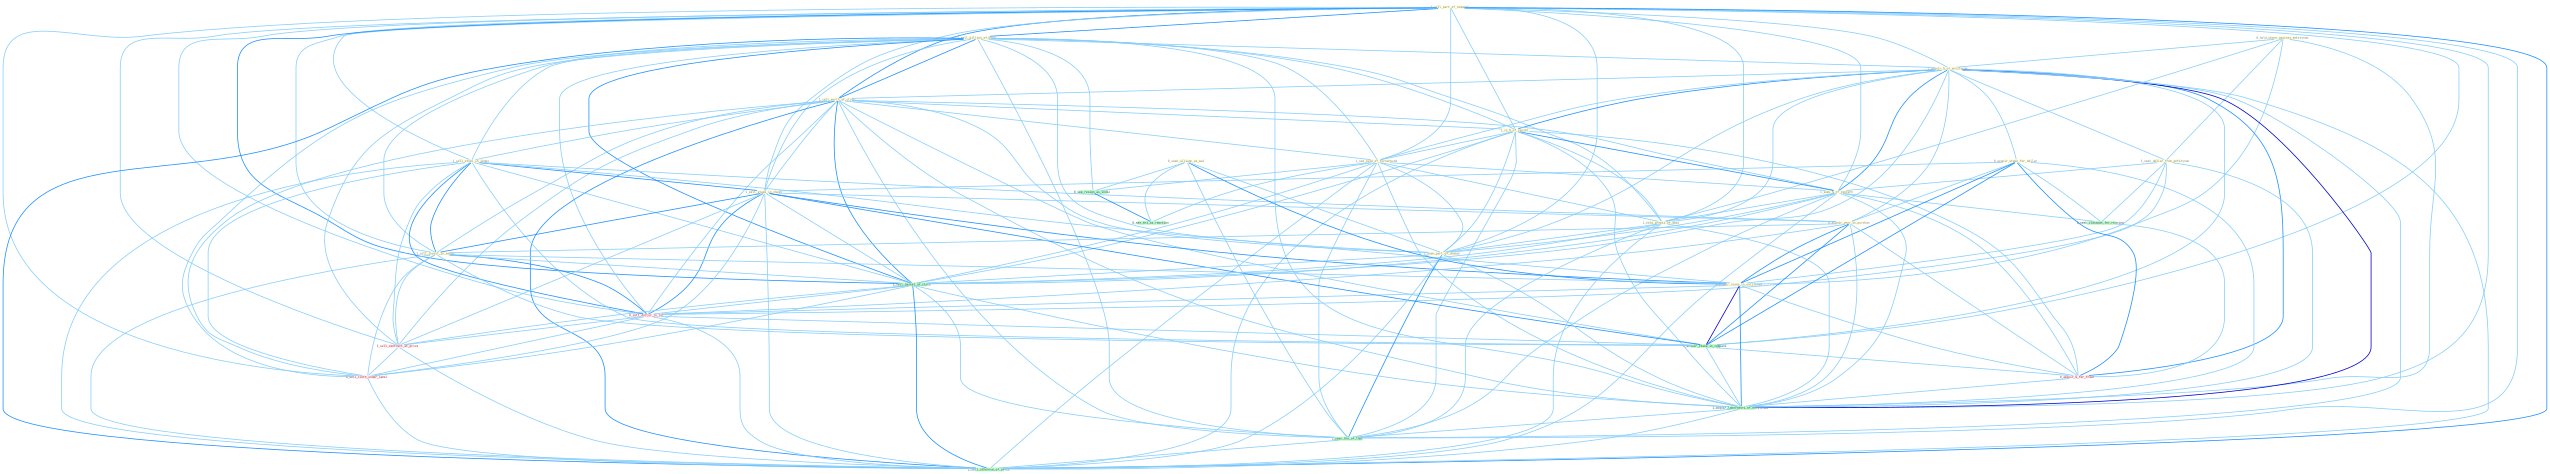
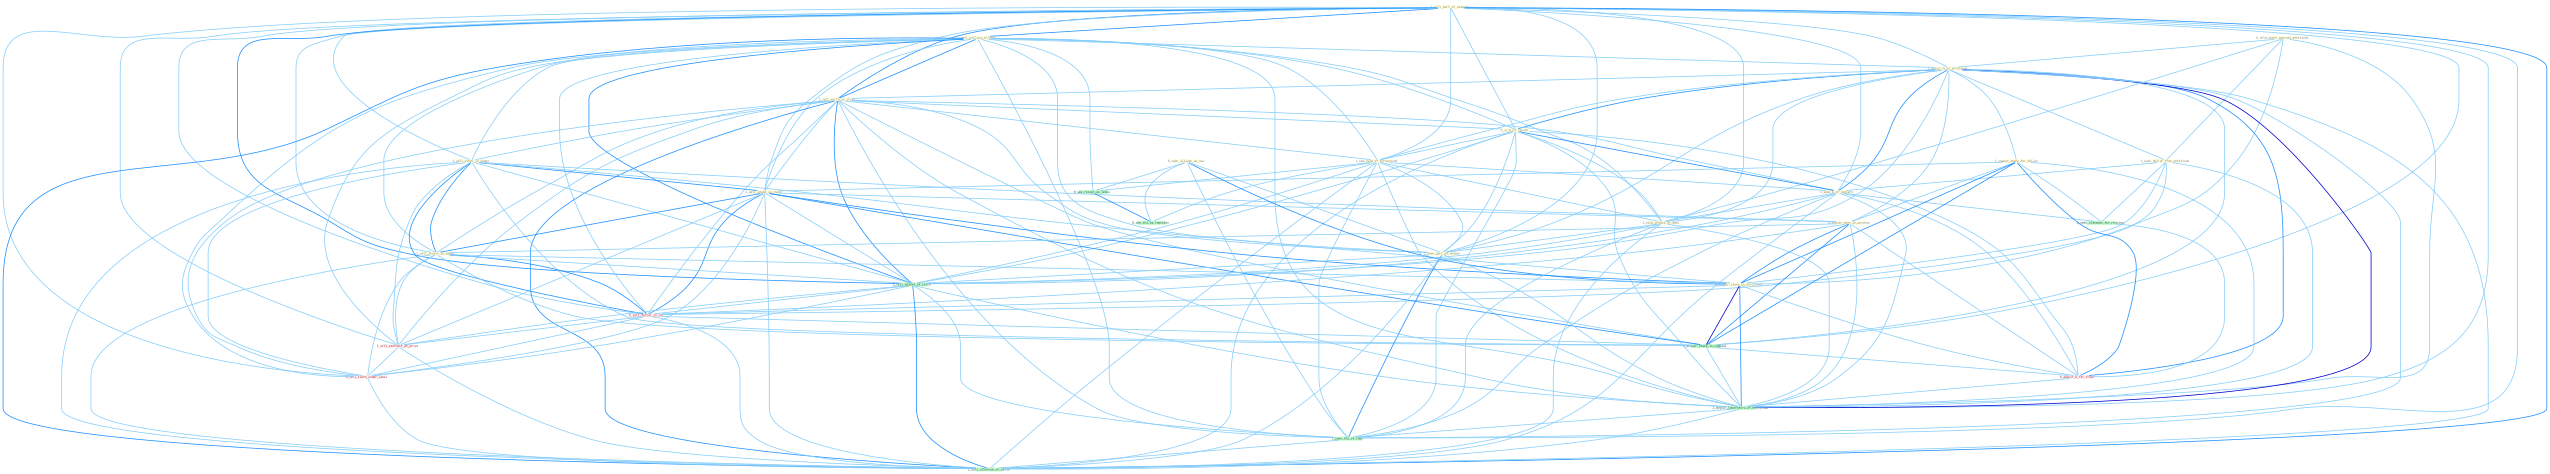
(2016, 161) -> (2016, 161)
(1644, 230) -> none
